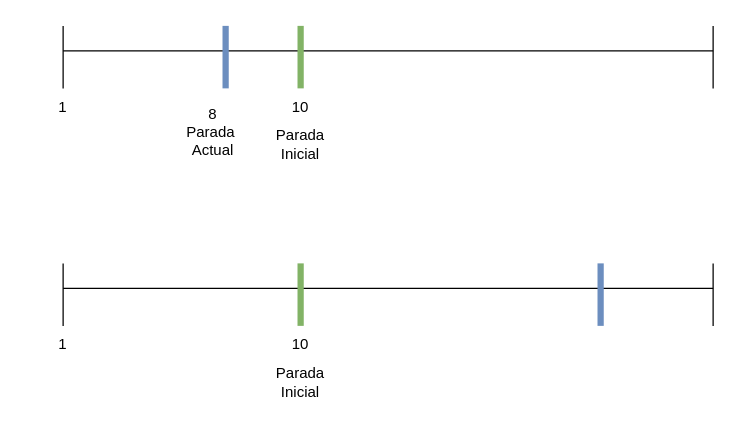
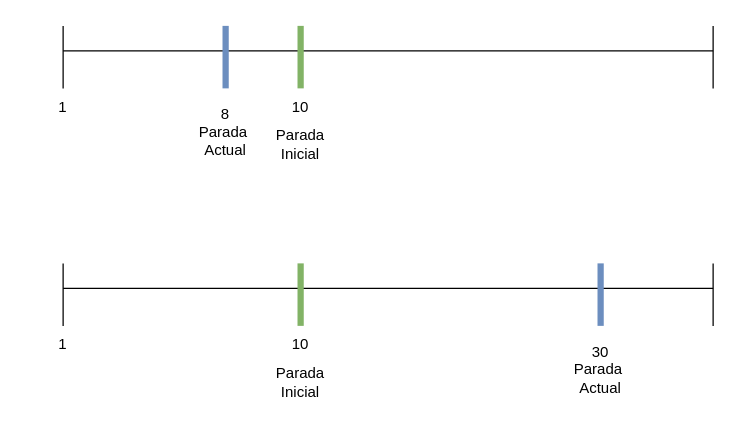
(213, 132) -> (226, 132)
none -> (601, 369)
